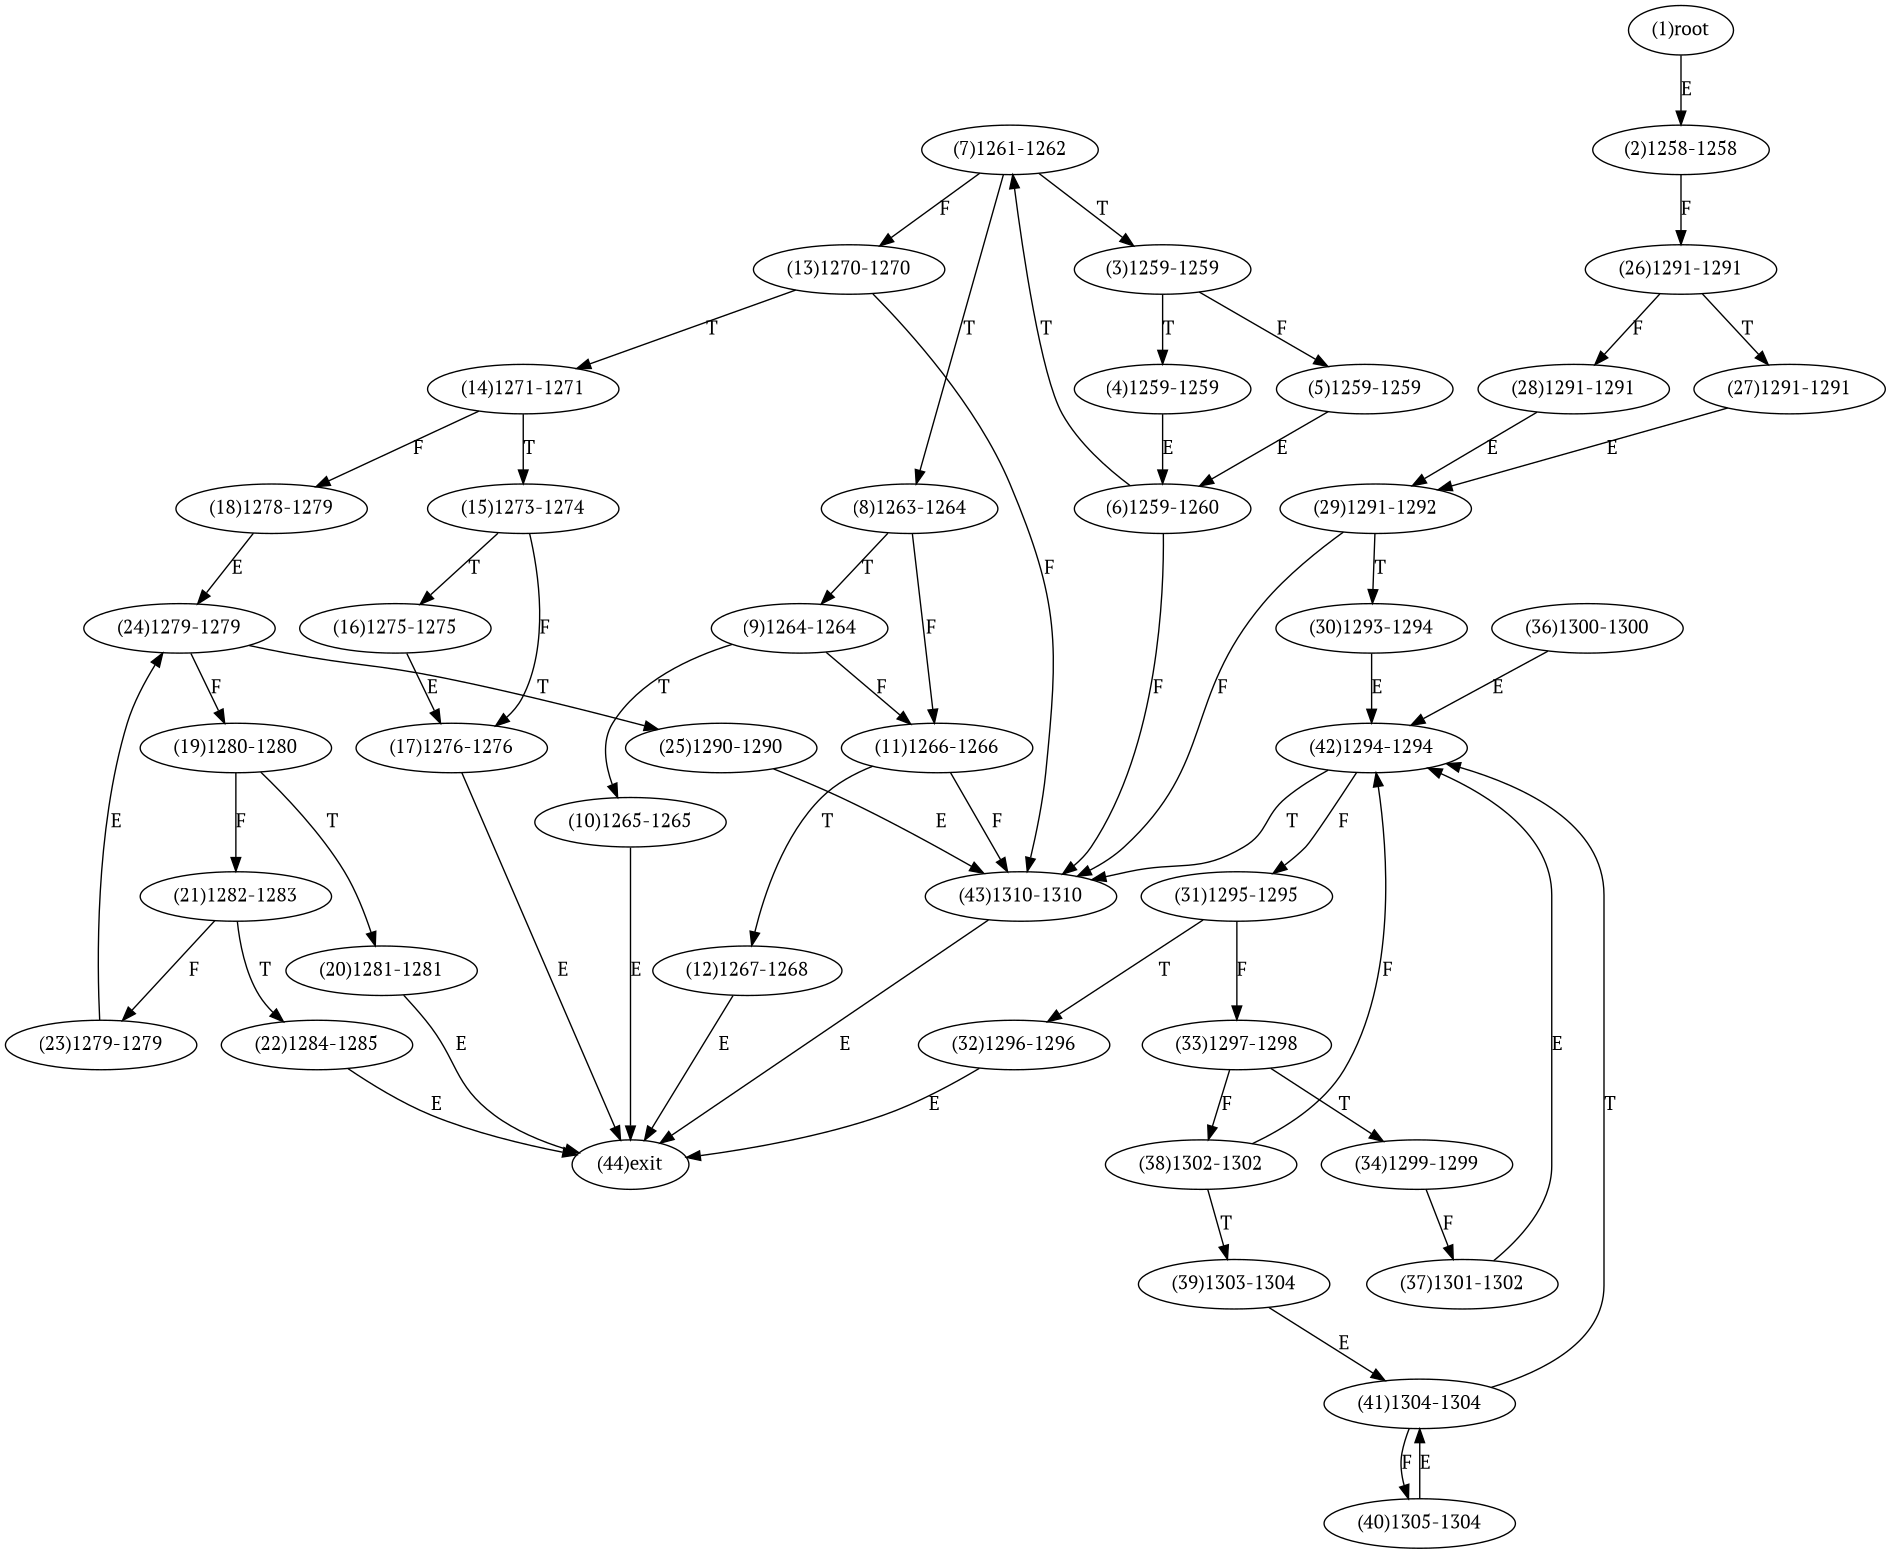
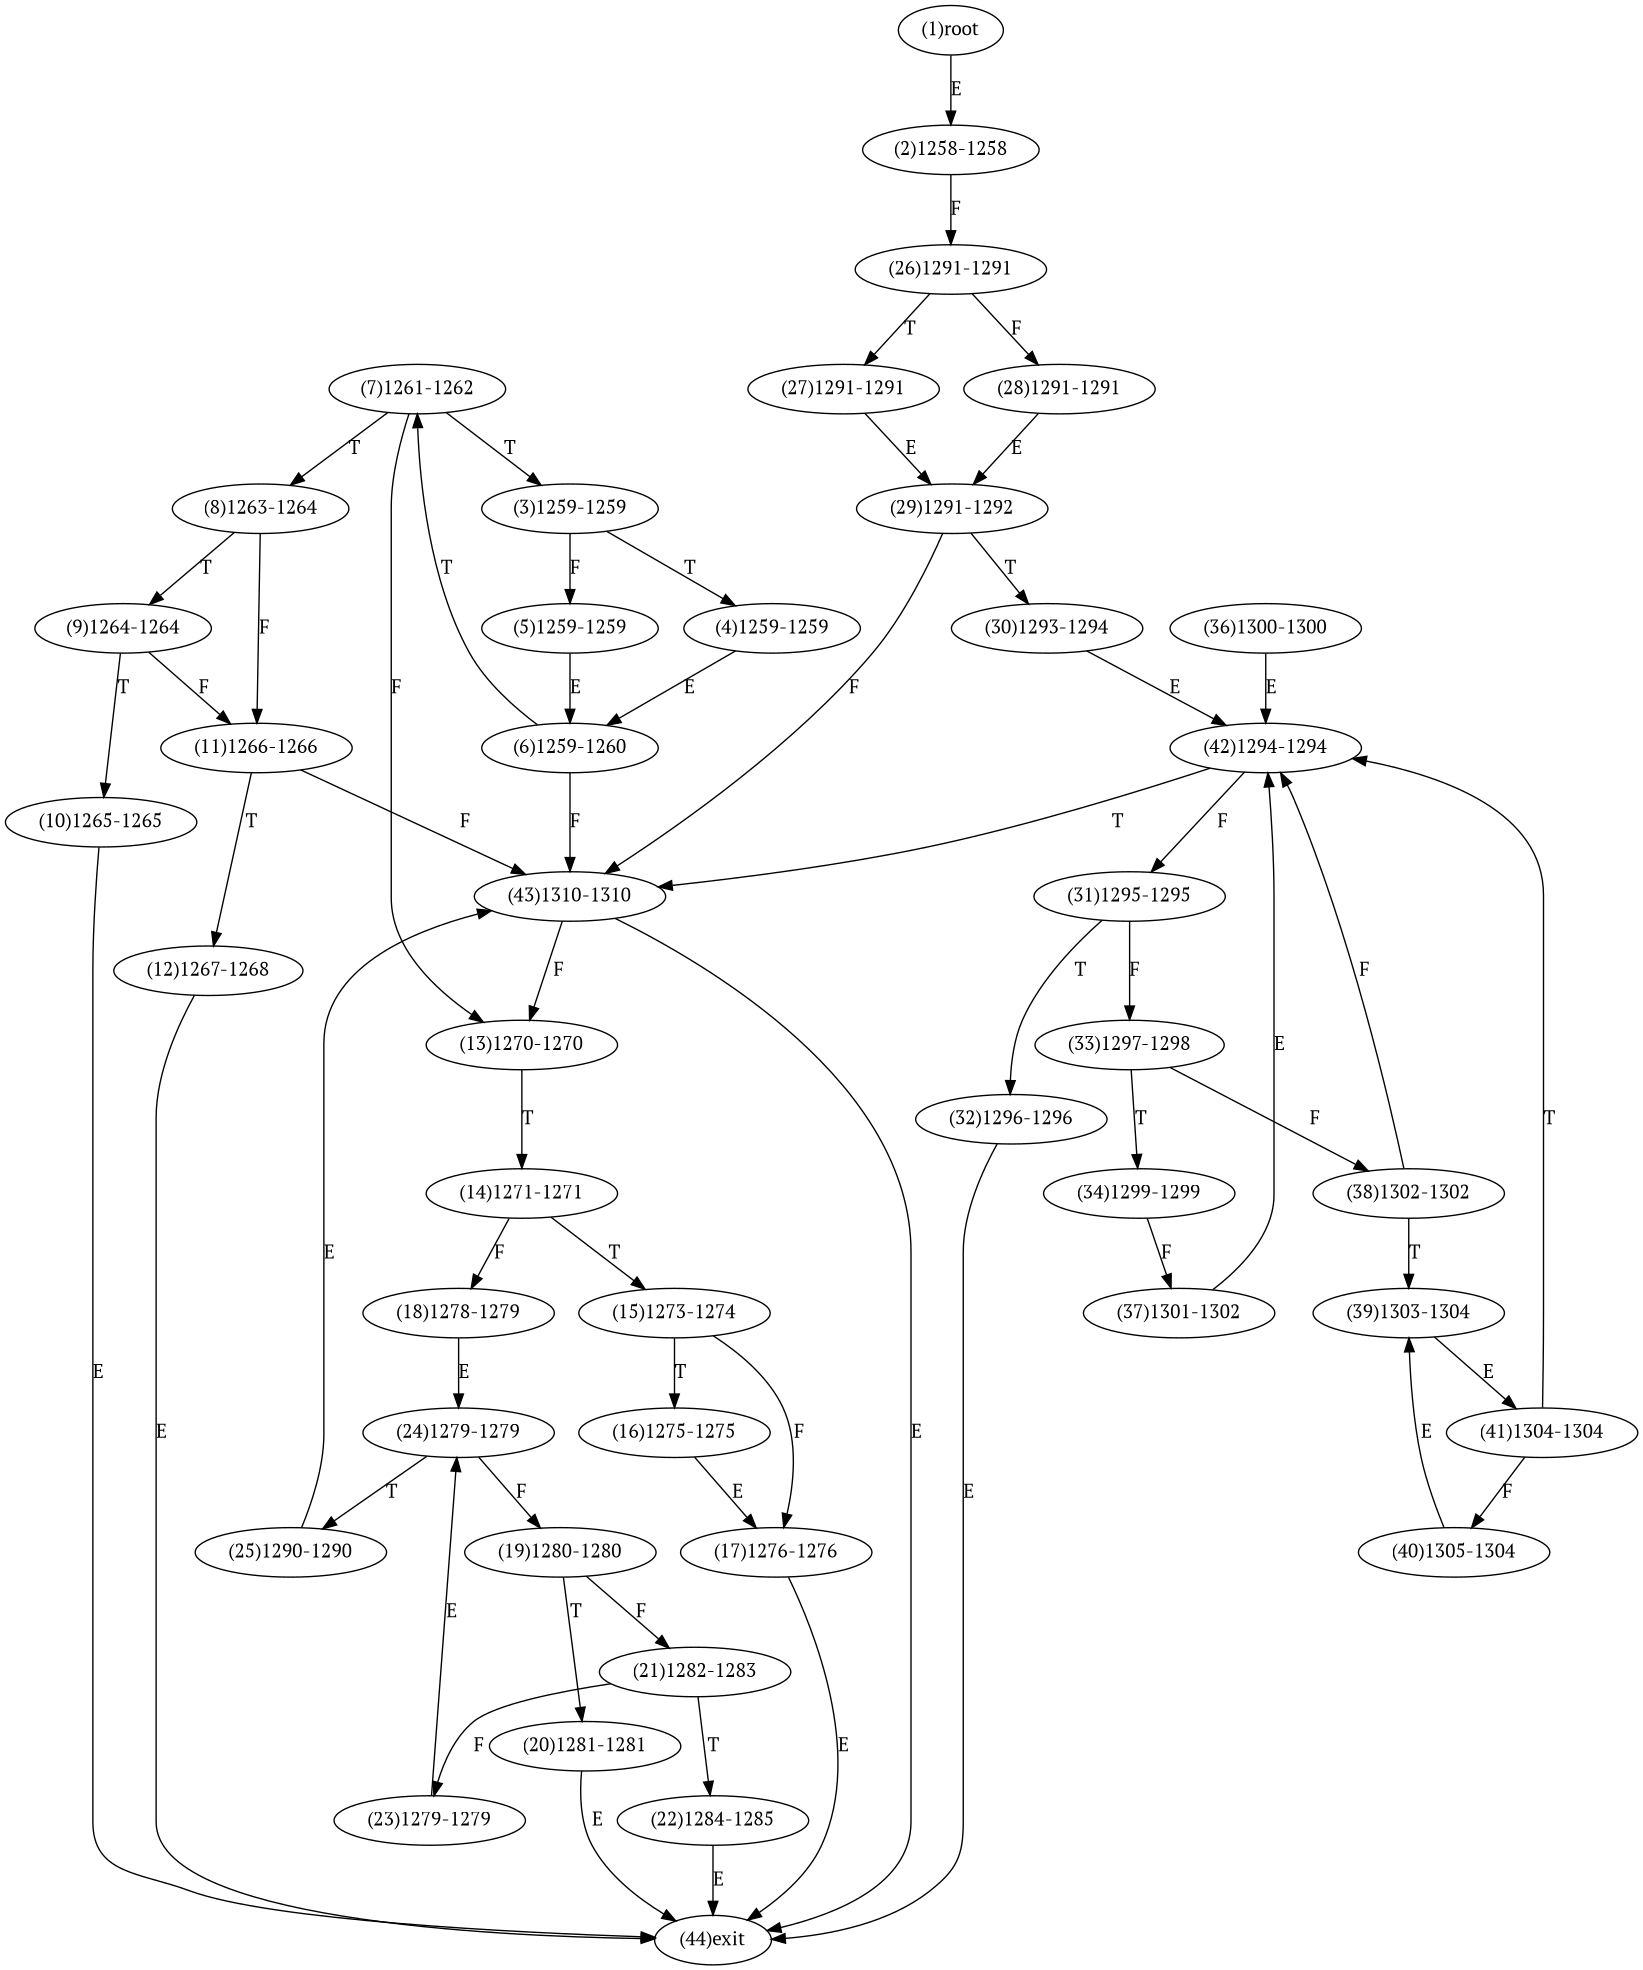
(1036, 552) -> (548, 964)
(1420, 1471) -> (1418, 1442)
